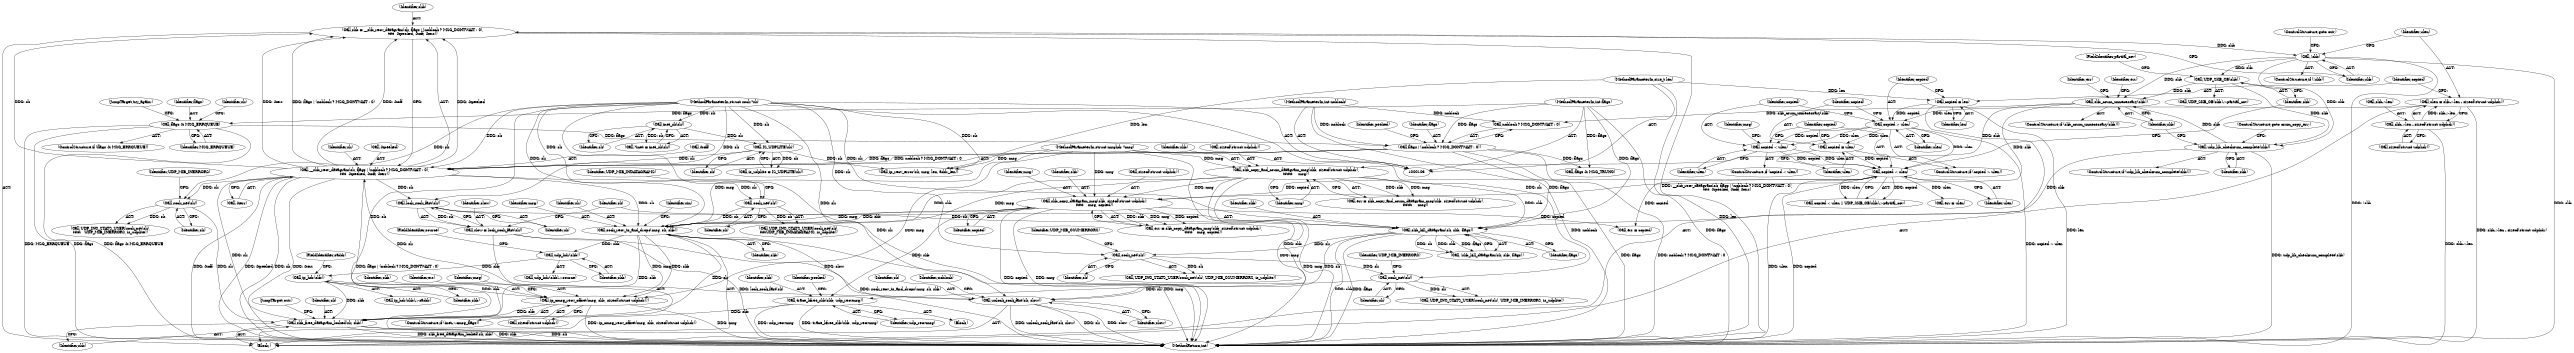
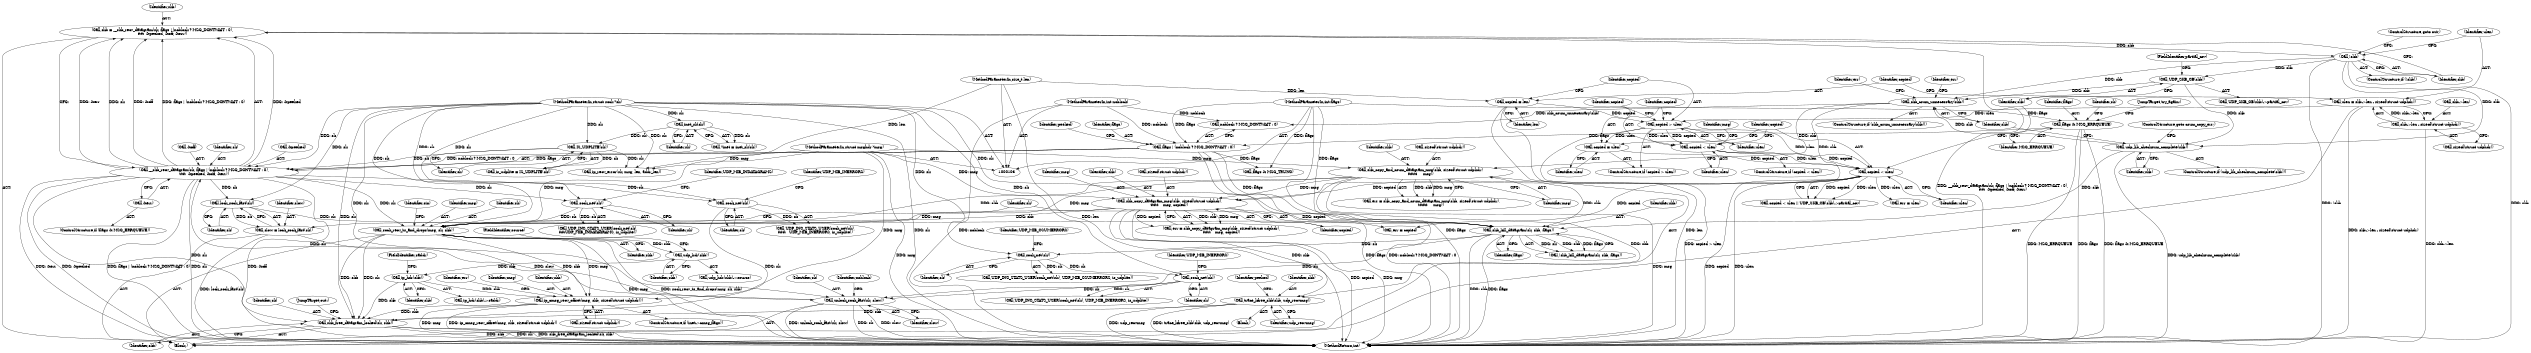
(149, 136) -> (125, 216)
